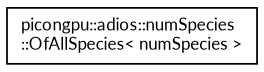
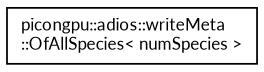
(132, 36) -> (132, 36)
